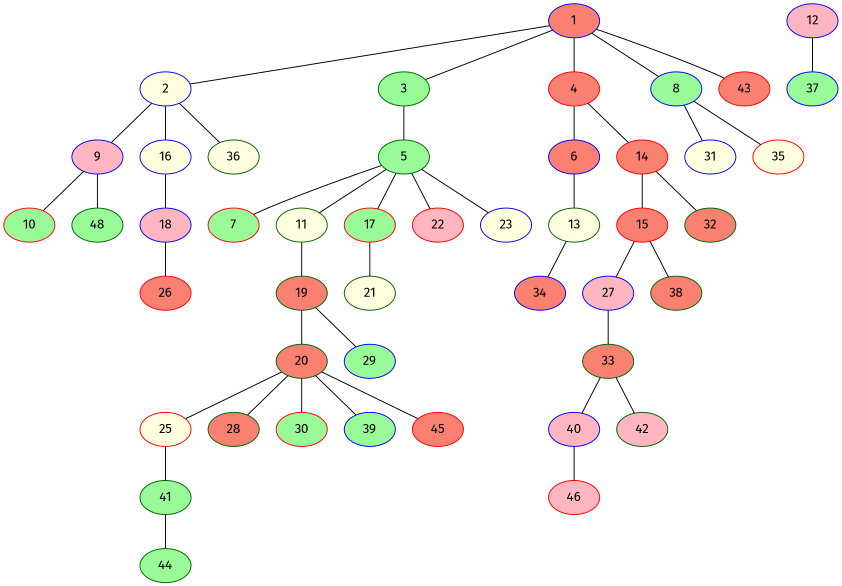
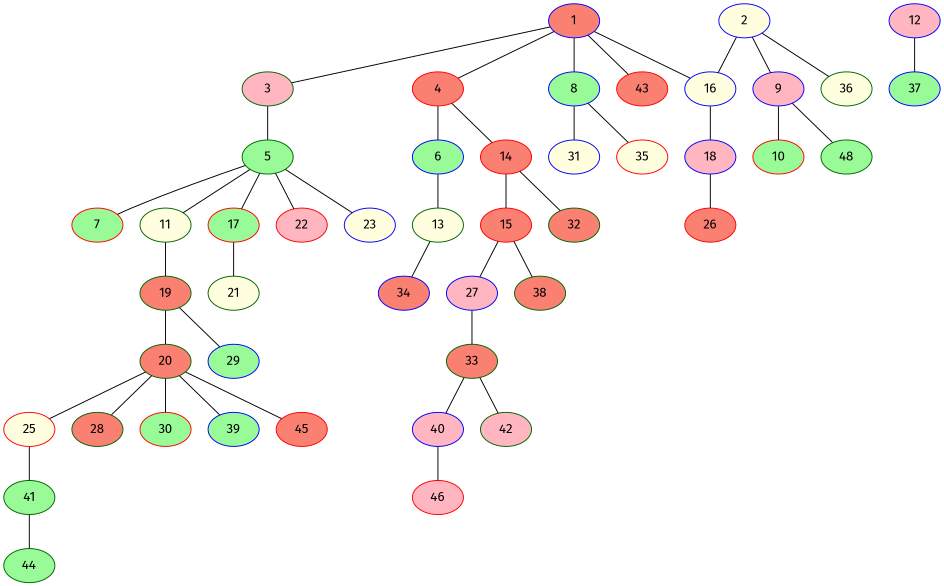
(370, 55) -> (642, 55)
(404, 89) -> (268, 89)
(574, 157) -> (438, 157)
